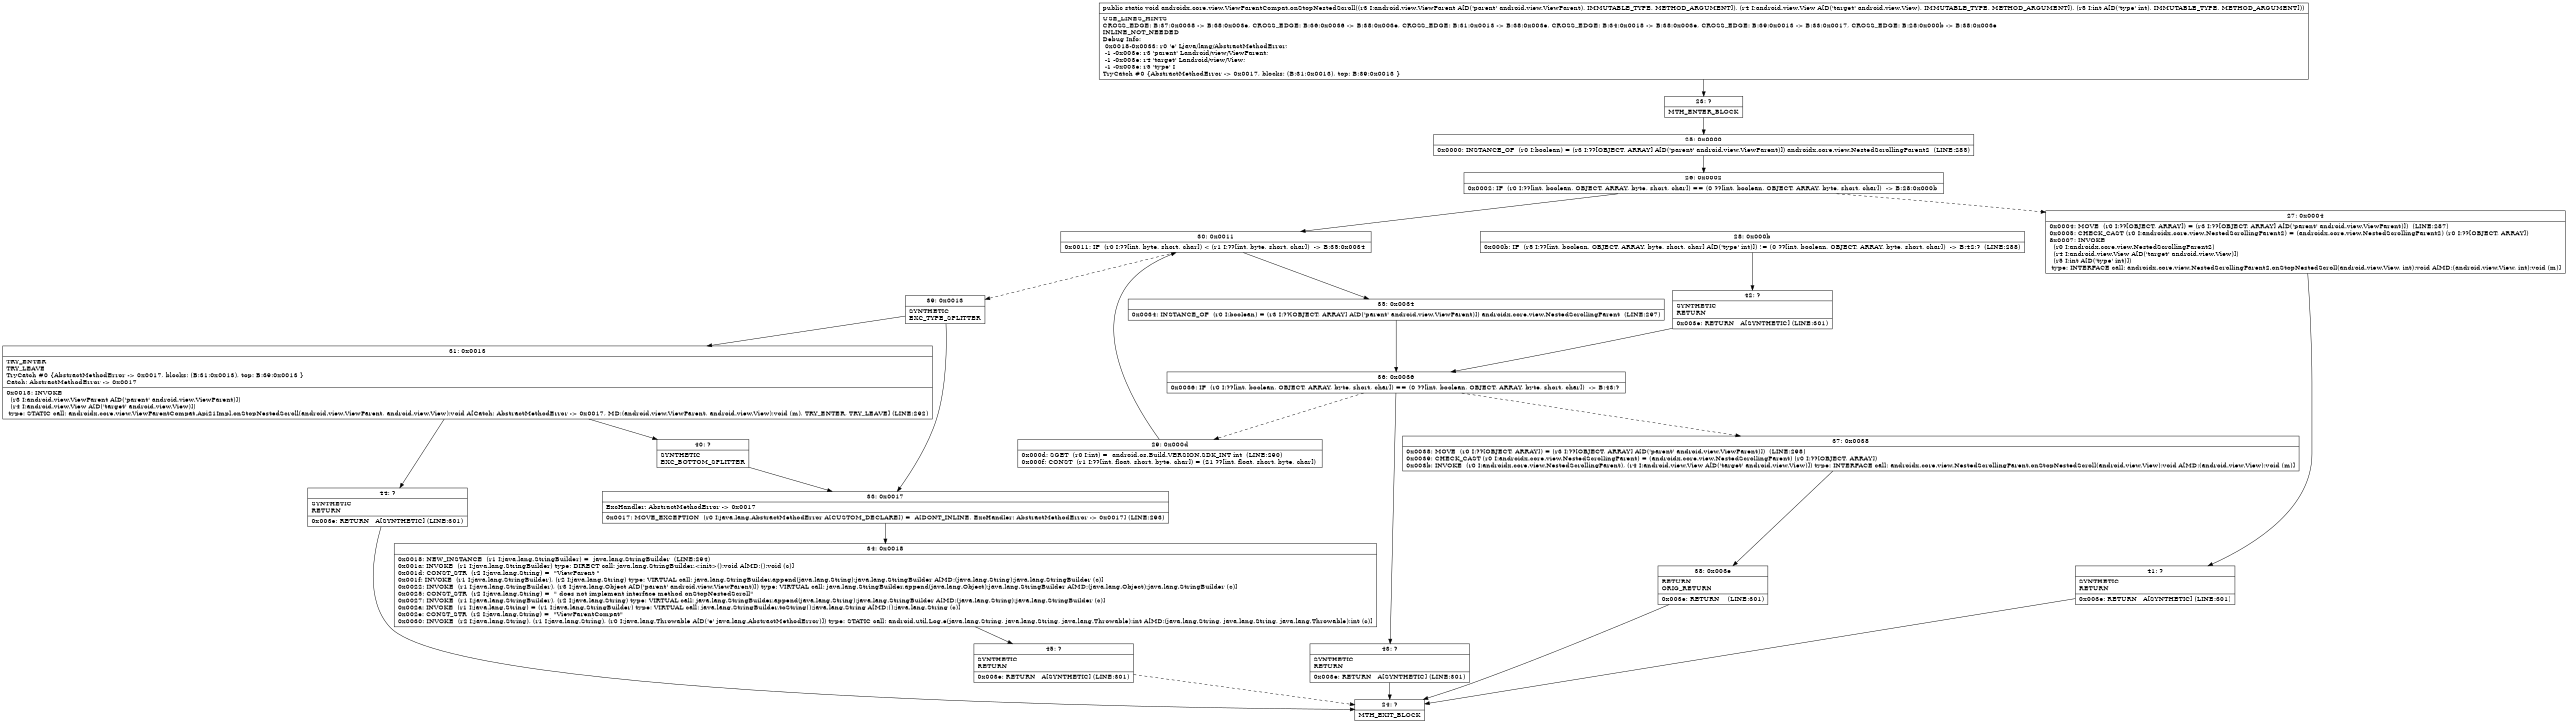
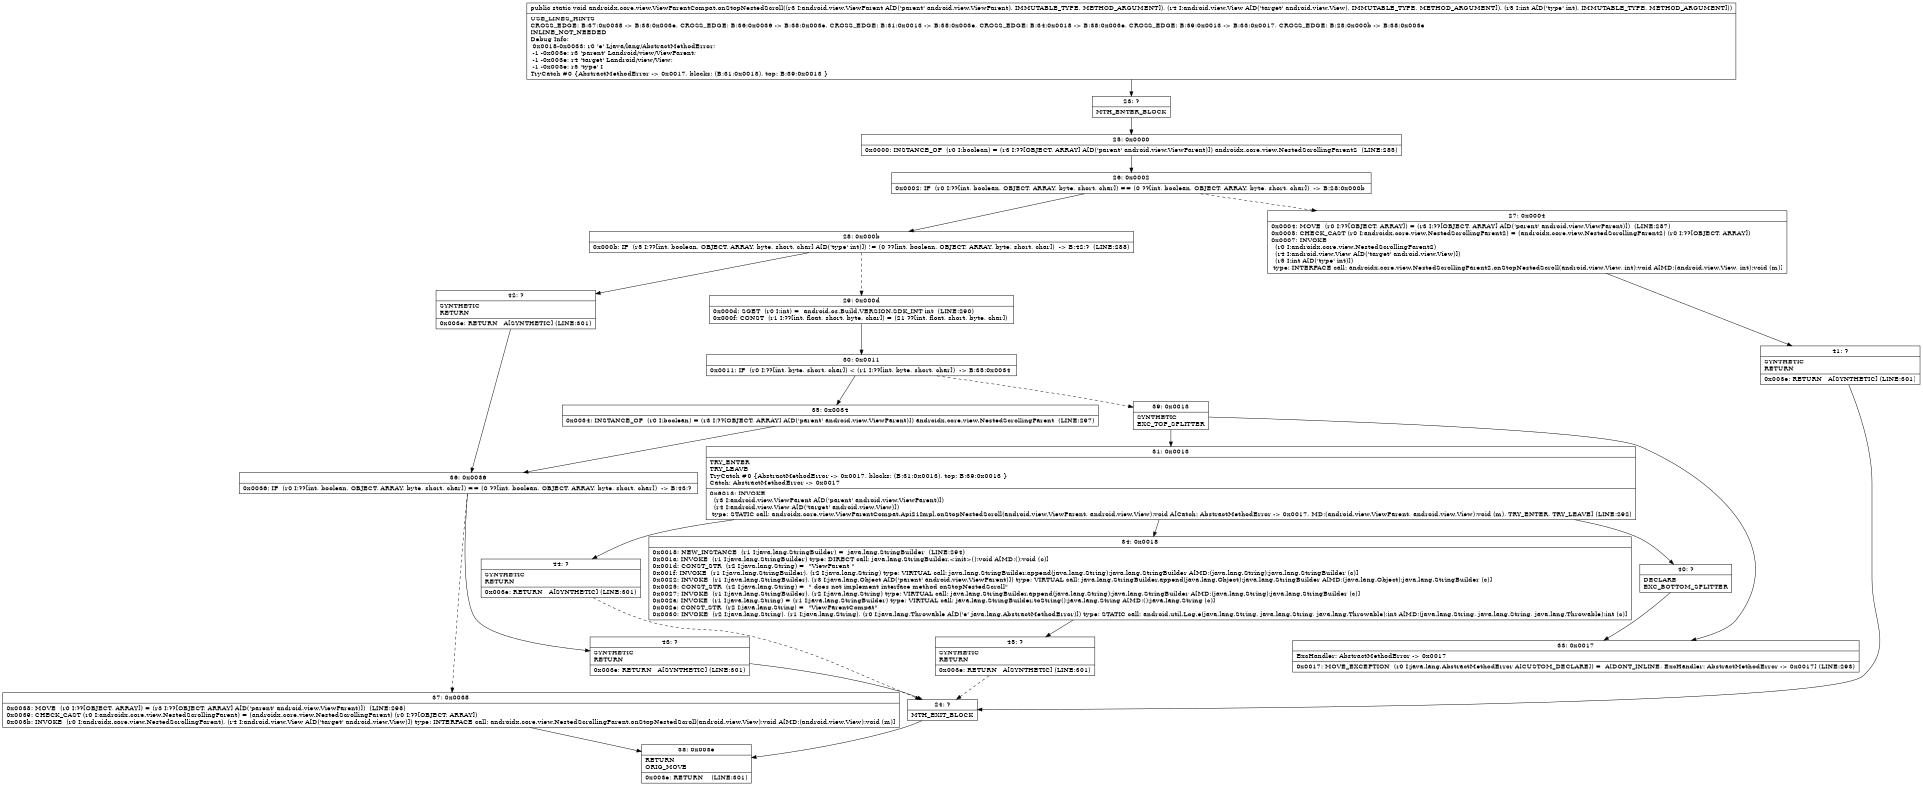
(1462, 212) -> (999, 212)
(2080, 240) -> (1301, 240)
(945, 318) -> (1171, 424)
(37, 393) -> (740, 494)
(1291, 416) -> (862, 272)
(681, 455) -> (1660, 580)
(885, 531) -> (1157, 526)
(1687, 588) -> (666, 767)
(1549, 654) -> (840, 743)
(814, 694) -> (757, 638)
